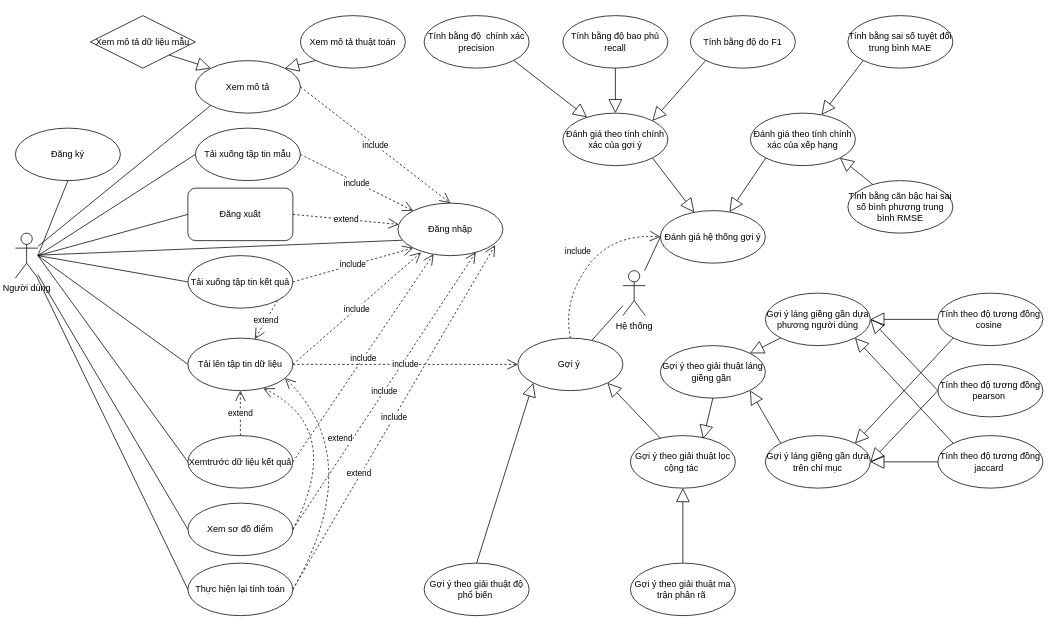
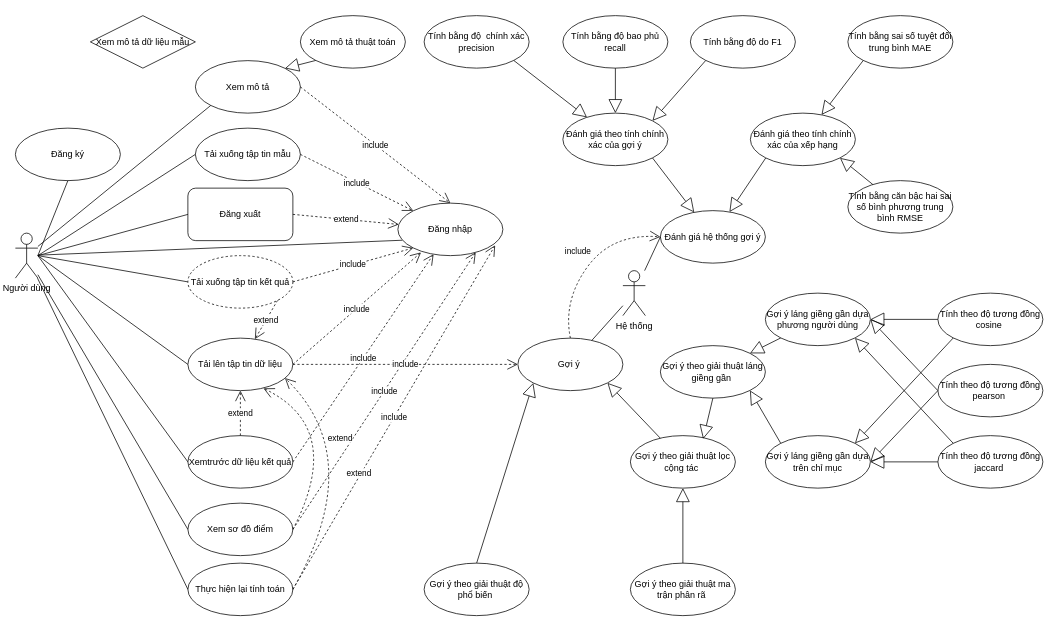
(183, 59) -> none
(240, 282) -> (240, 282)
